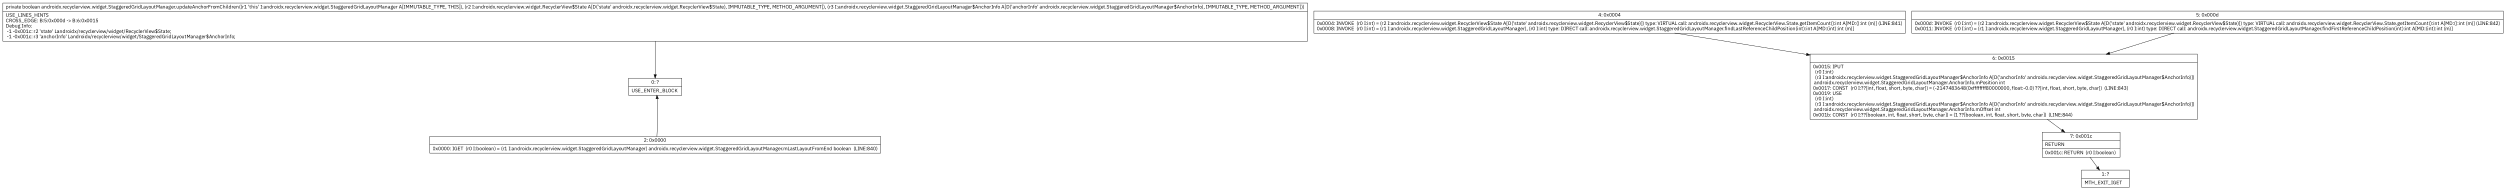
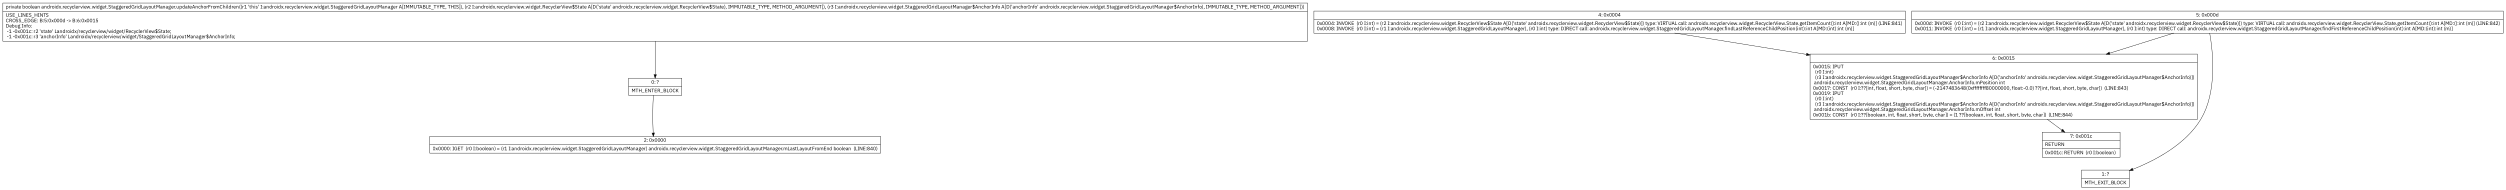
(655, 91) -> (655, 91)
(1829, 94) -> (1830, 94)
(658, 118) -> (653, 114)
(2094, 162) -> (2201, 118)
(2103, 183) -> (2105, 183)
